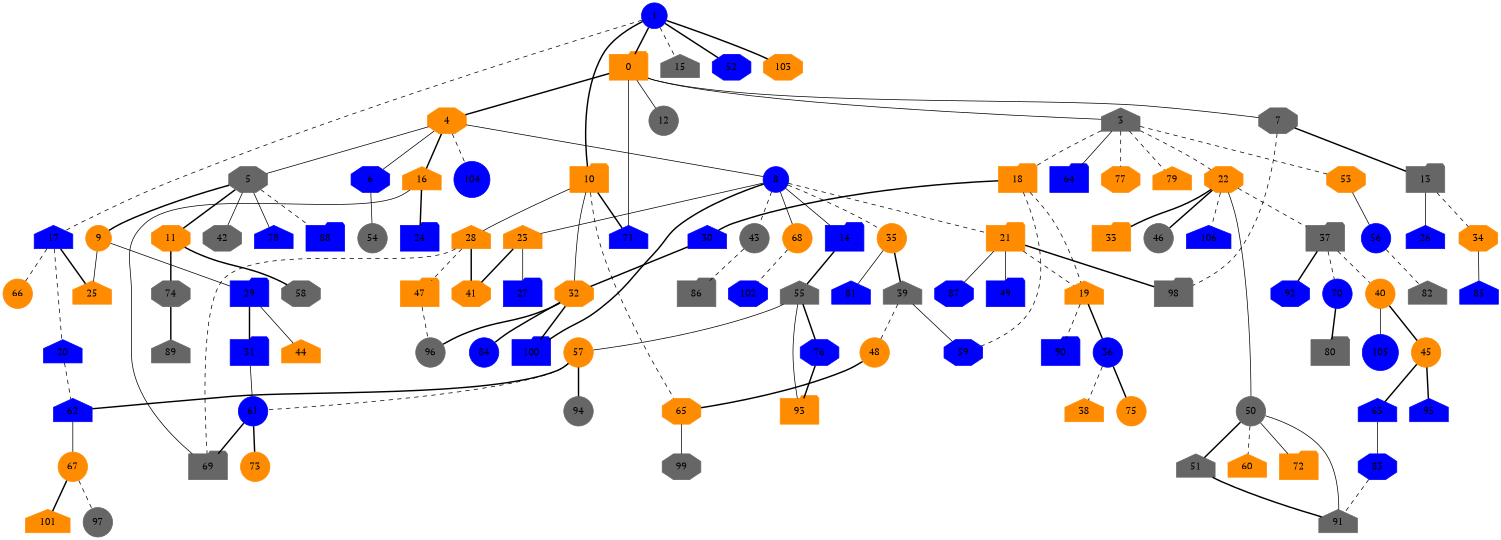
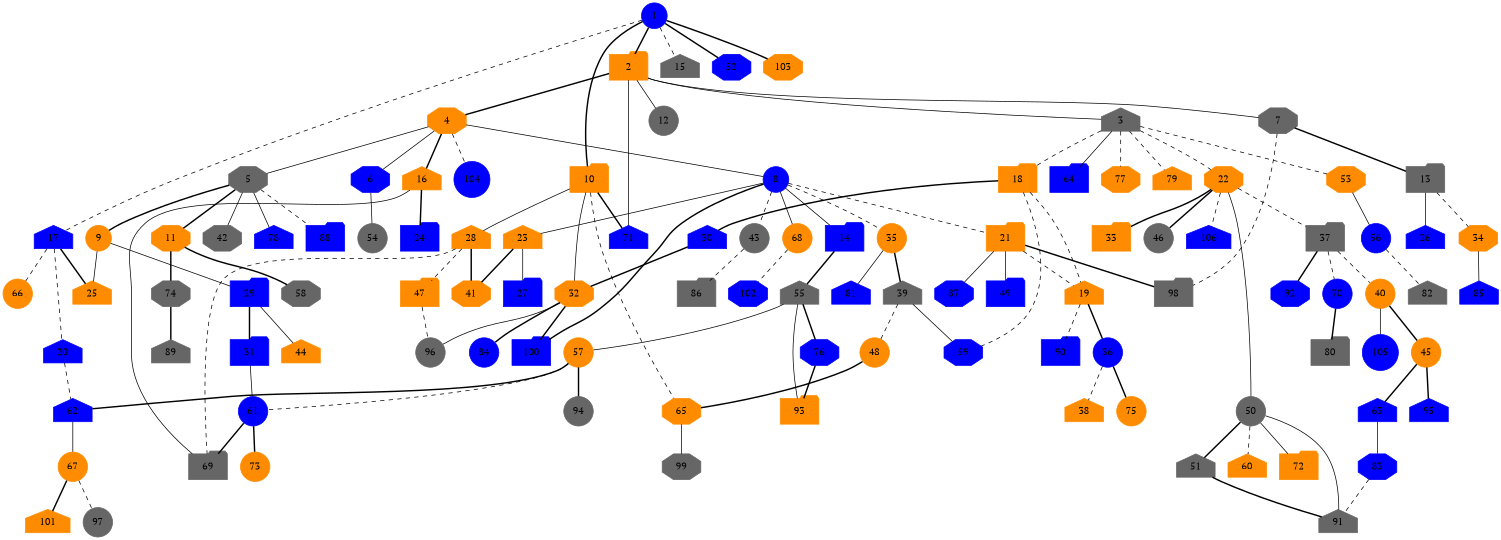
(629, 67) -> (629, 67)
(501, 322) -> (501, 322)
